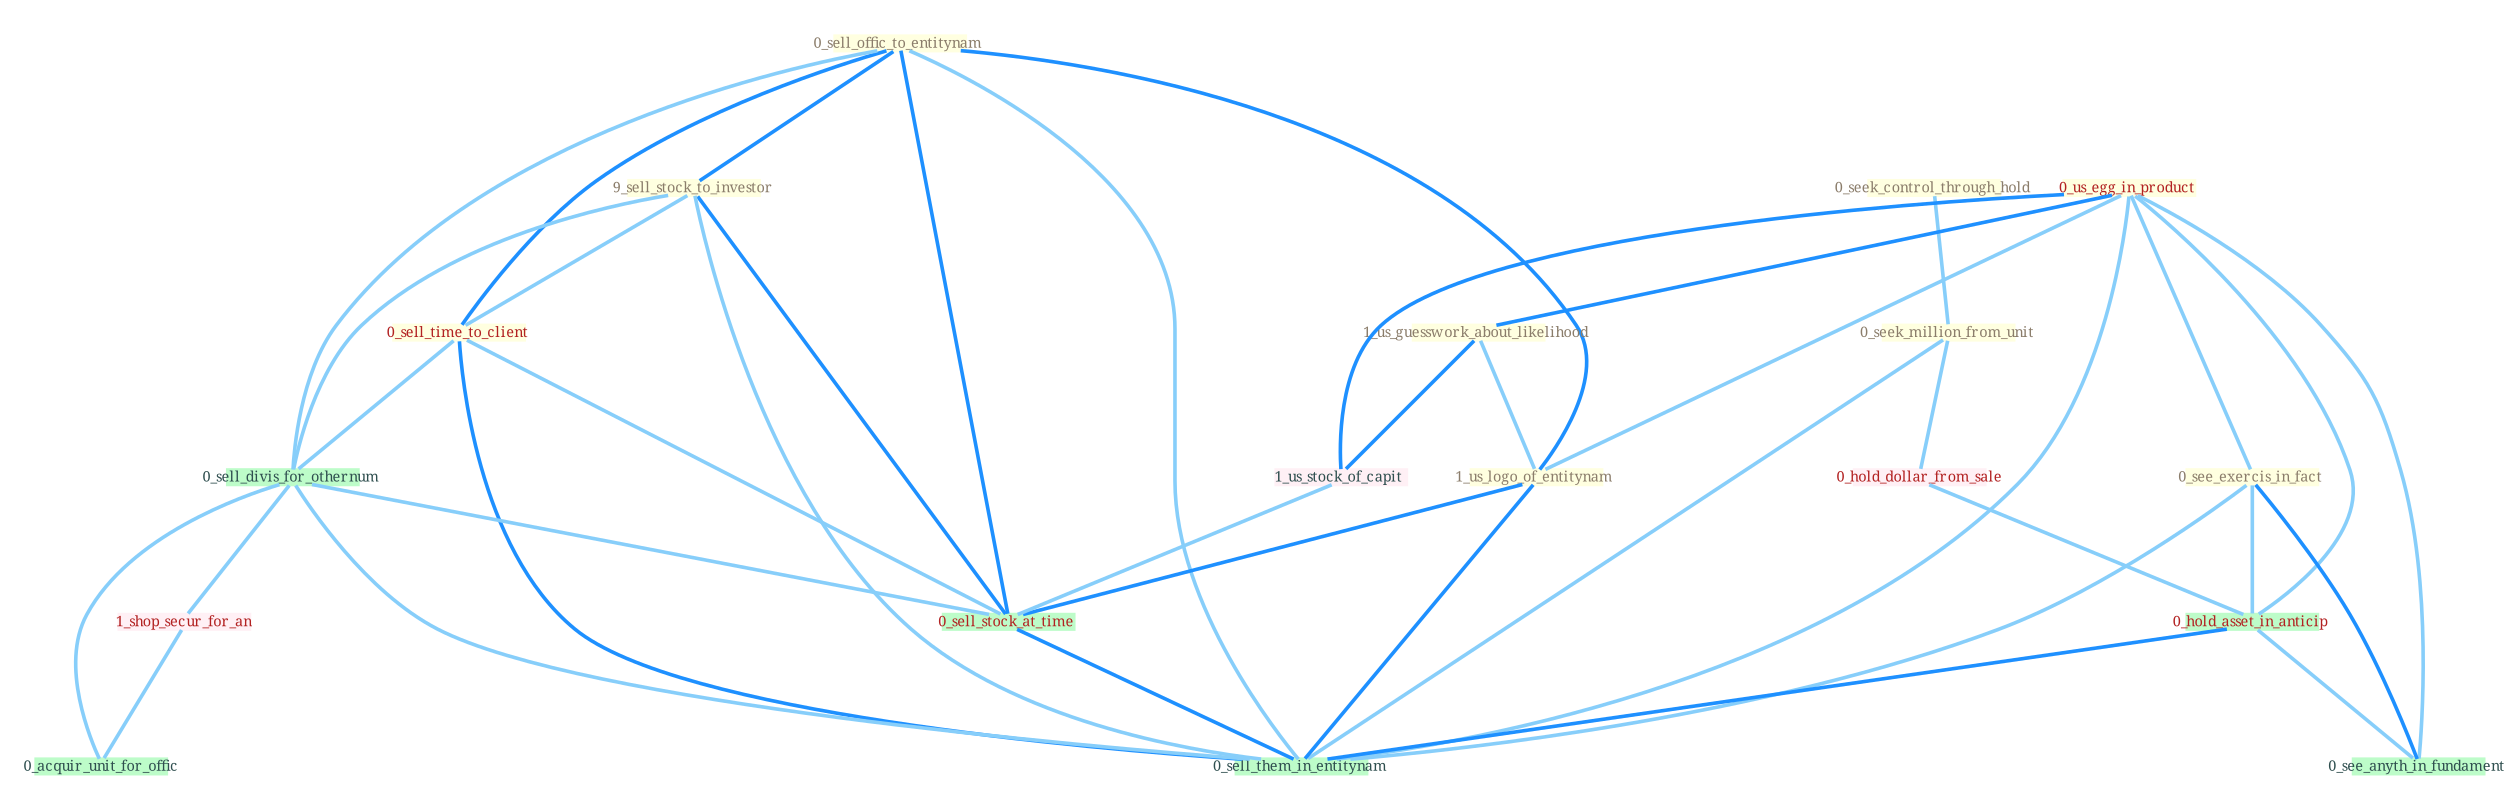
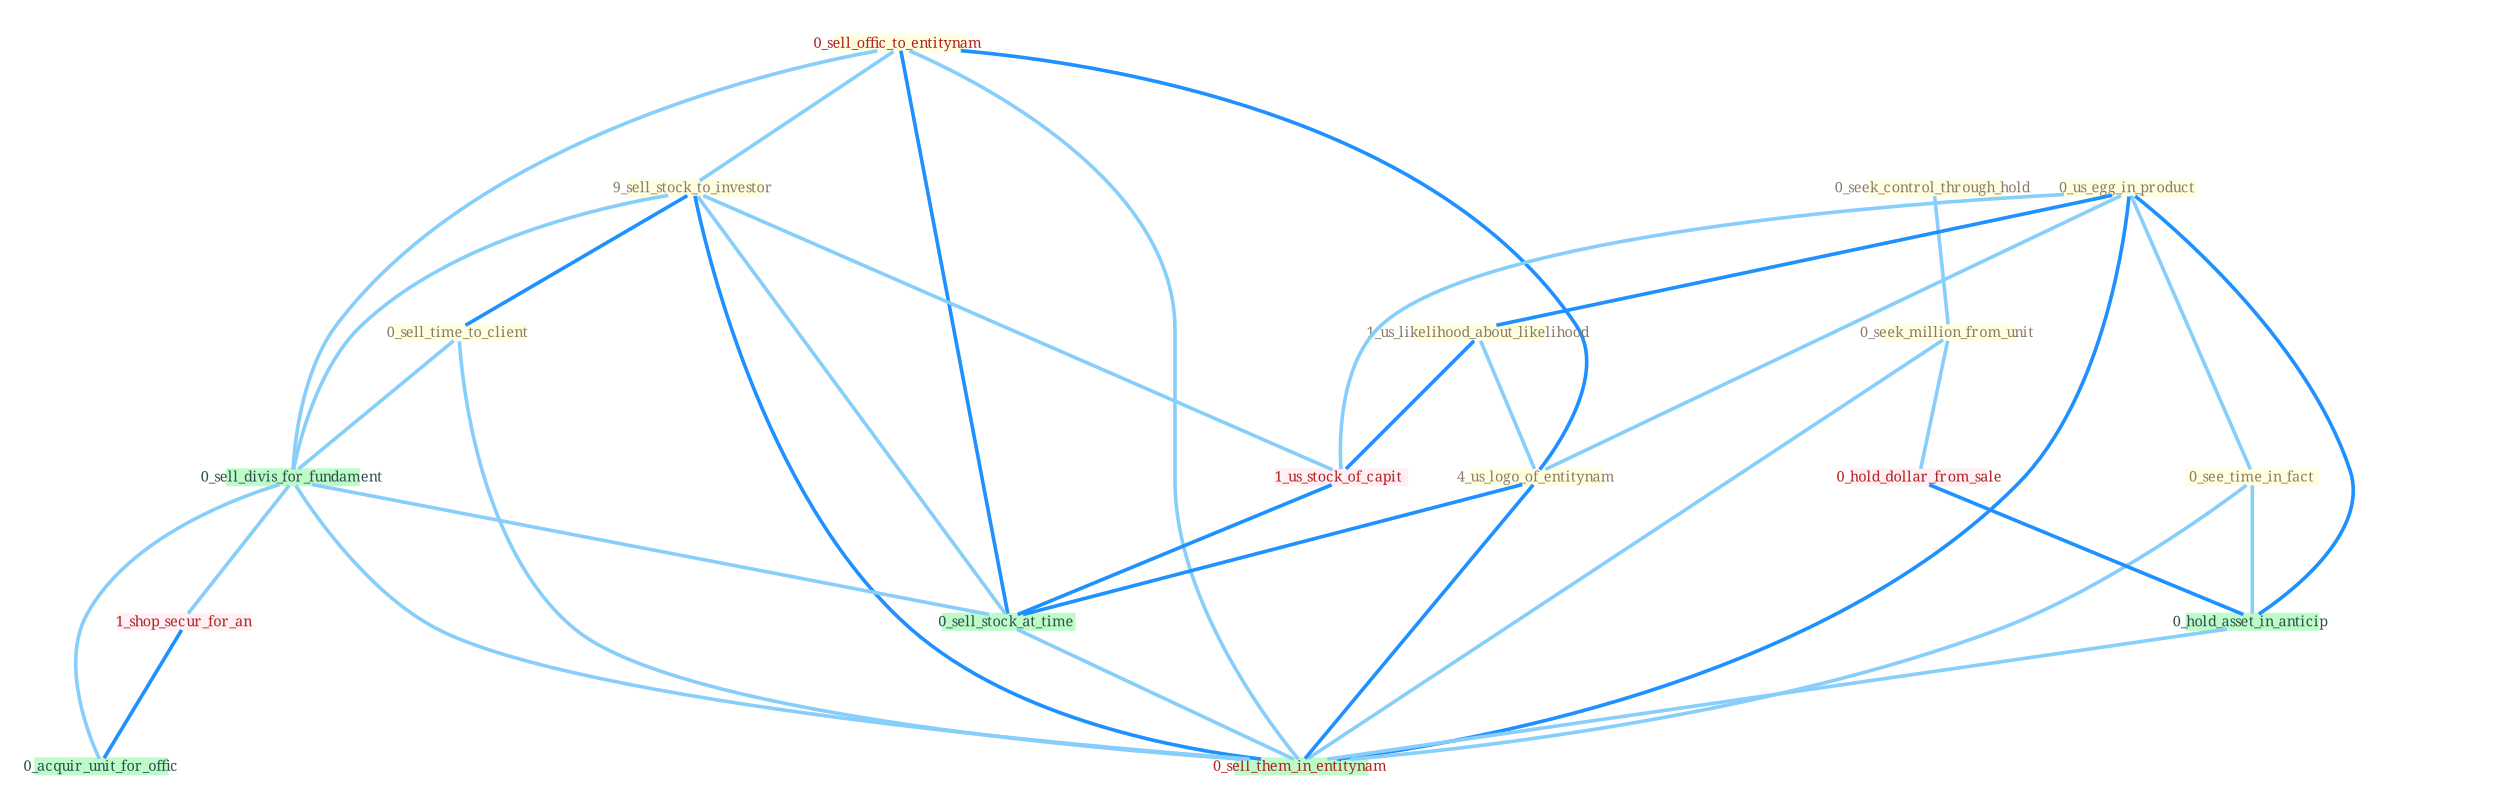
(900, 43) -> (900, 43)
(796, 116) -> (796, 116)
(648, 149) -> none
(2129, 188) -> (2129, 188)
(1639, 239) -> (1639, 239)
(576, 260) -> (576, 260)
(459, 333) -> (459, 333)
none -> (1018, 333)
(1479, 333) -> (1479, 333)
(2313, 393) -> (2313, 393)
(852, 405) -> (852, 405)
(293, 477) -> (293, 477)
(734, 477) -> none
(1341, 477) -> (1341, 477)
(1536, 477) -> (1536, 477)
(2252, 477) -> (2252, 477)
(2086, 550) -> (2086, 550)
(1159, 556) -> (1159, 556)
(1843, 610) -> (1843, 610)
(1009, 622) -> (1009, 622)
(2252, 622) -> (2252, 622)
(918, 634) -> (845, 554)
(626, 658) -> (626, 658)
(1957, 668) -> (1957, 668)
(143, 694) -> (143, 694)
(1155, 694) -> (1155, 694)
(1302, 766) -> (1302, 766)
(2419, 766) -> none
